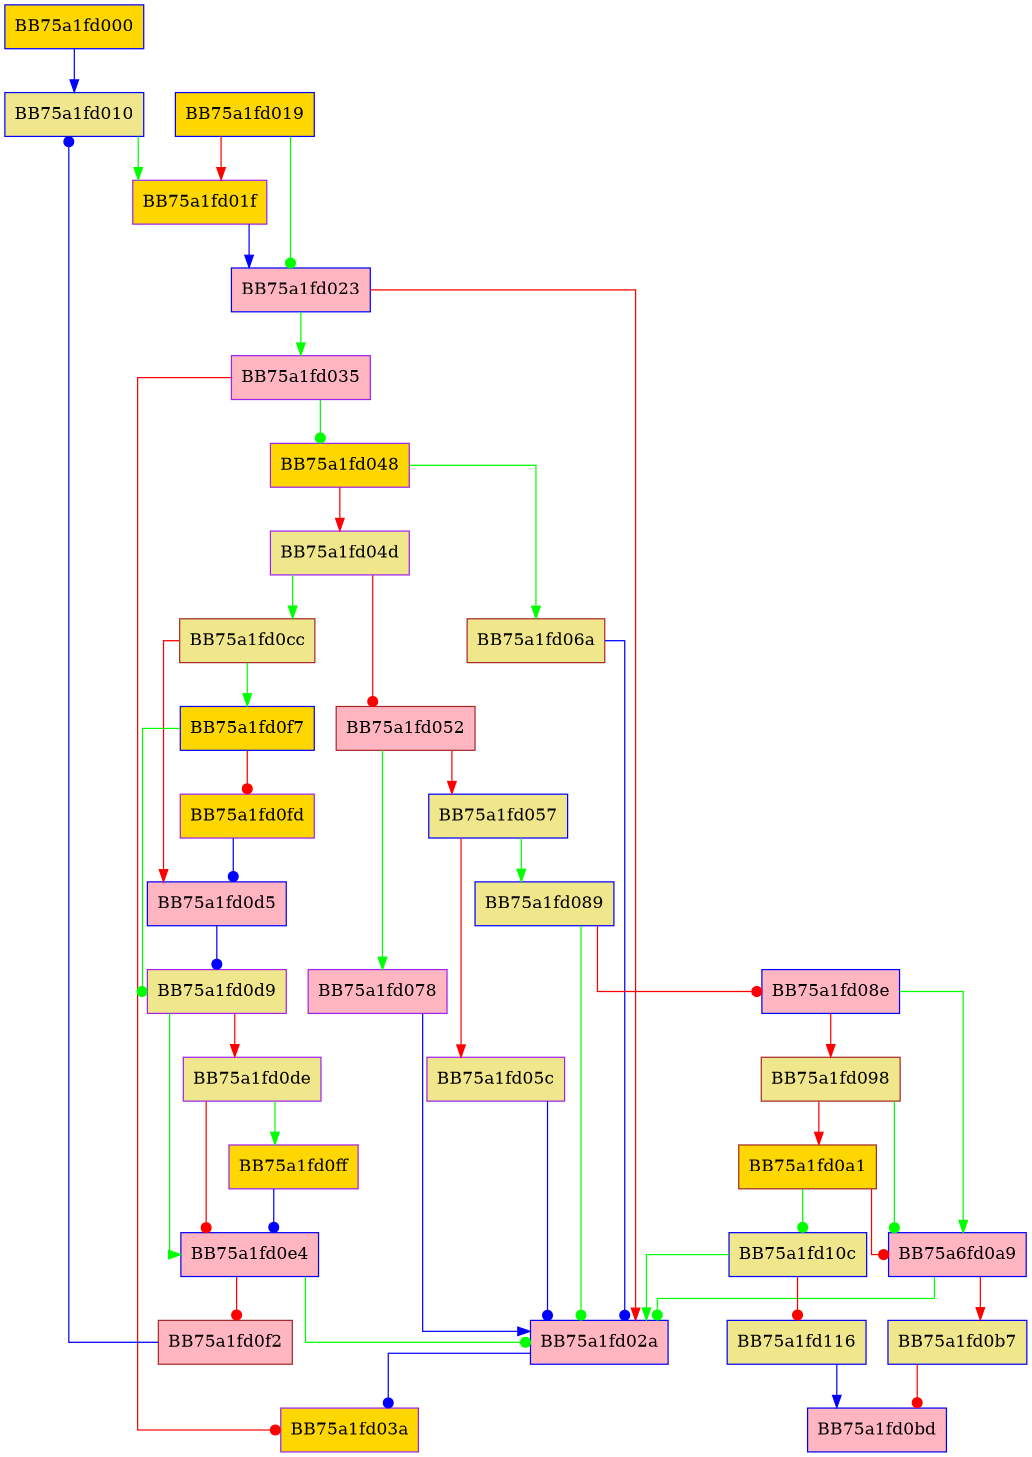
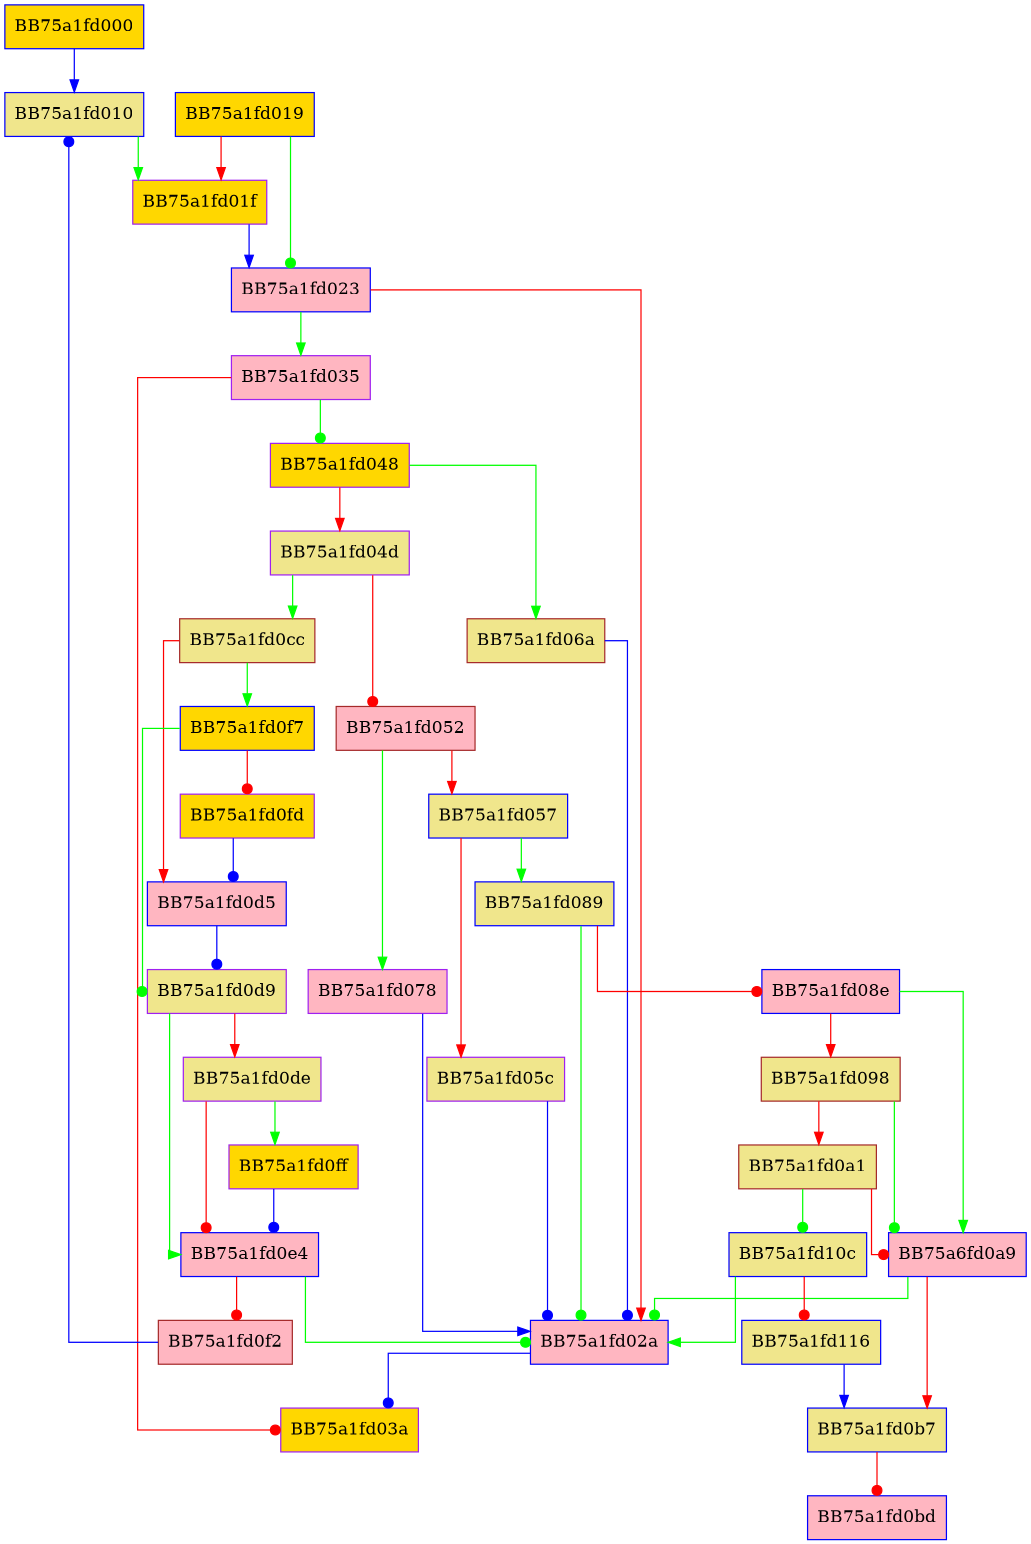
(808, 1167) -> (808, 1167)
(837, 1380) -> (844, 1380)
